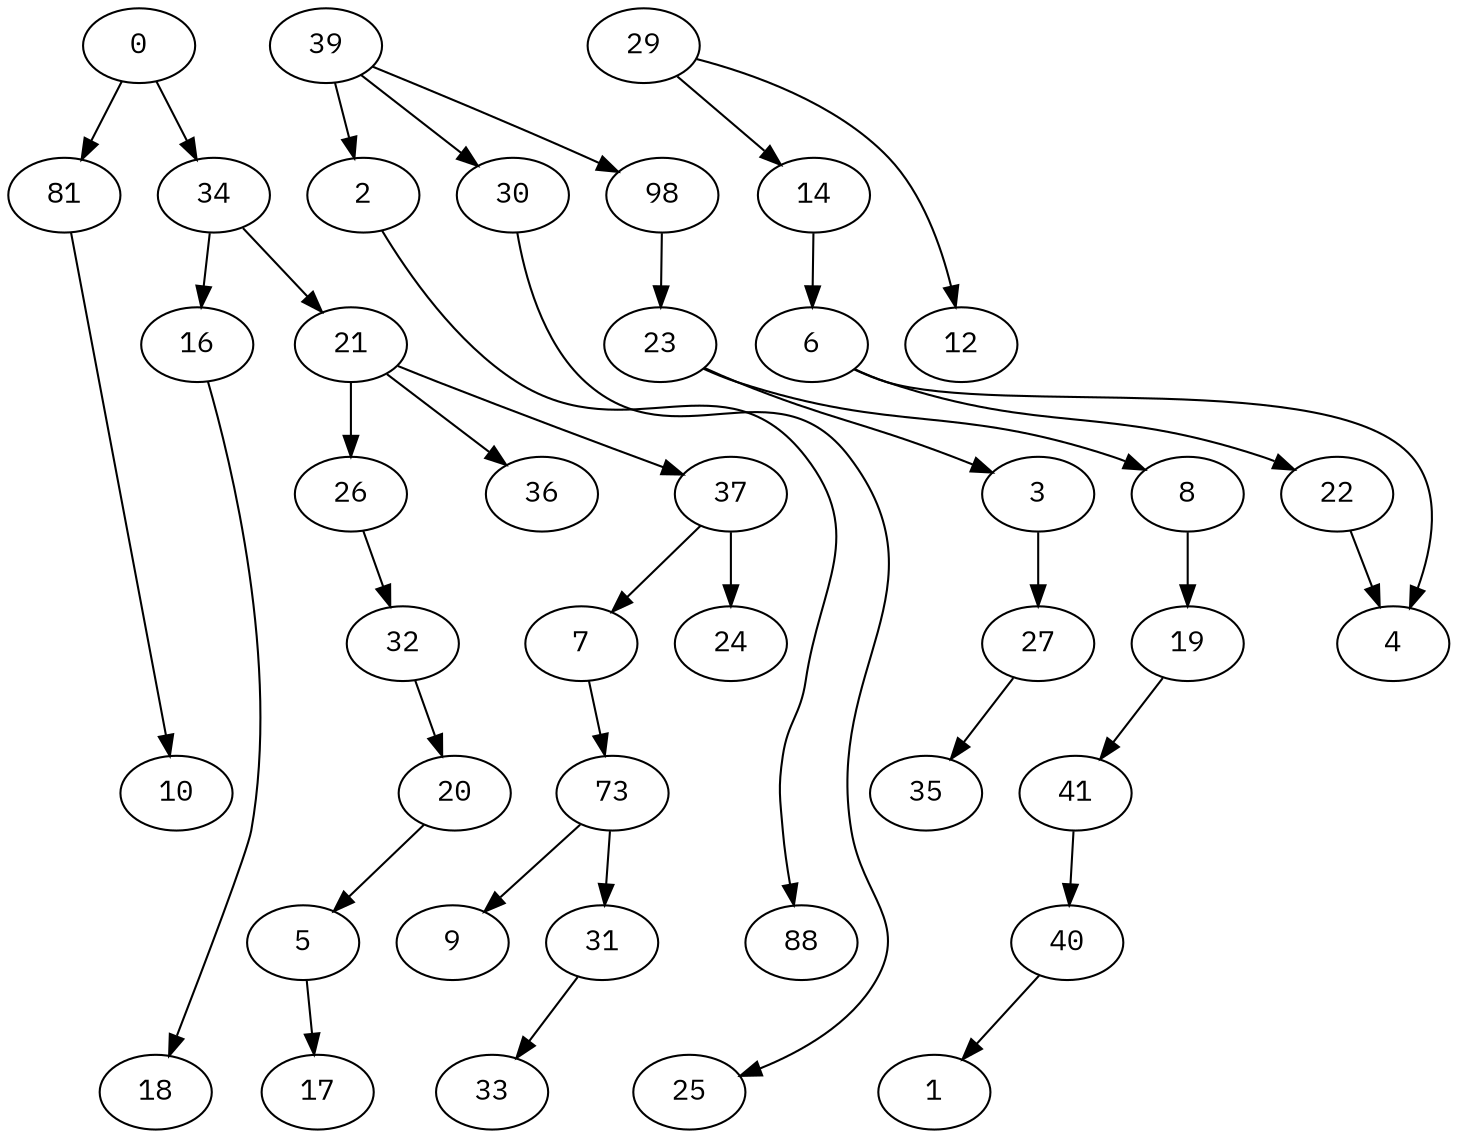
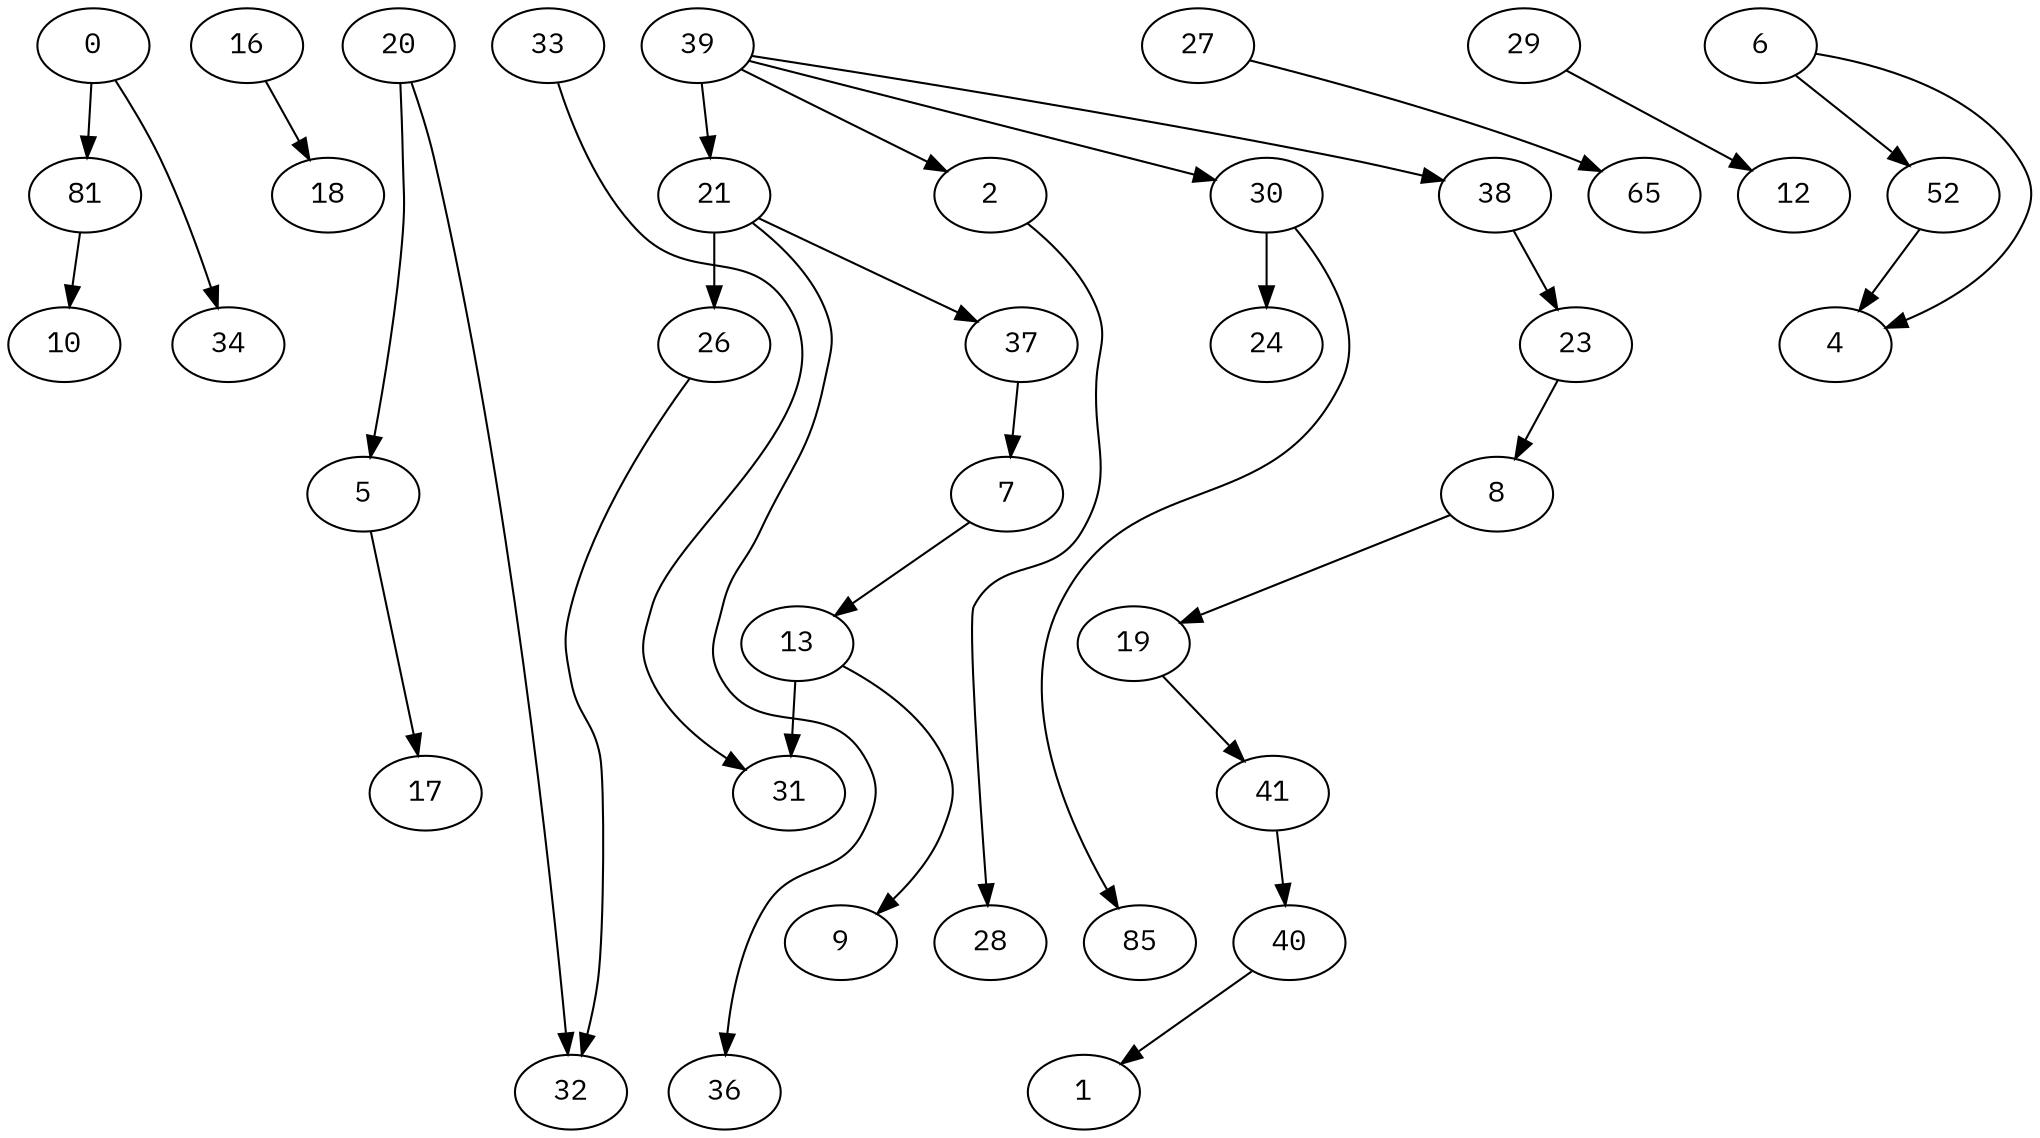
(662, 195) -> (1495, 195)
(814, 195) -> none
(207, 260) -> none
(275, 262) -> (705, 110)
(1038, 494) -> none
(1337, 494) -> (1944, 195)
(731, 559) -> (1267, 260)
(425, 708) -> (508, 555)
(613, 793) -> (797, 644)
(926, 793) -> (1644, 195)
(801, 943) -> (990, 943)
(553, 1009) -> (792, 398)
(689, 1092) -> (1140, 943)
